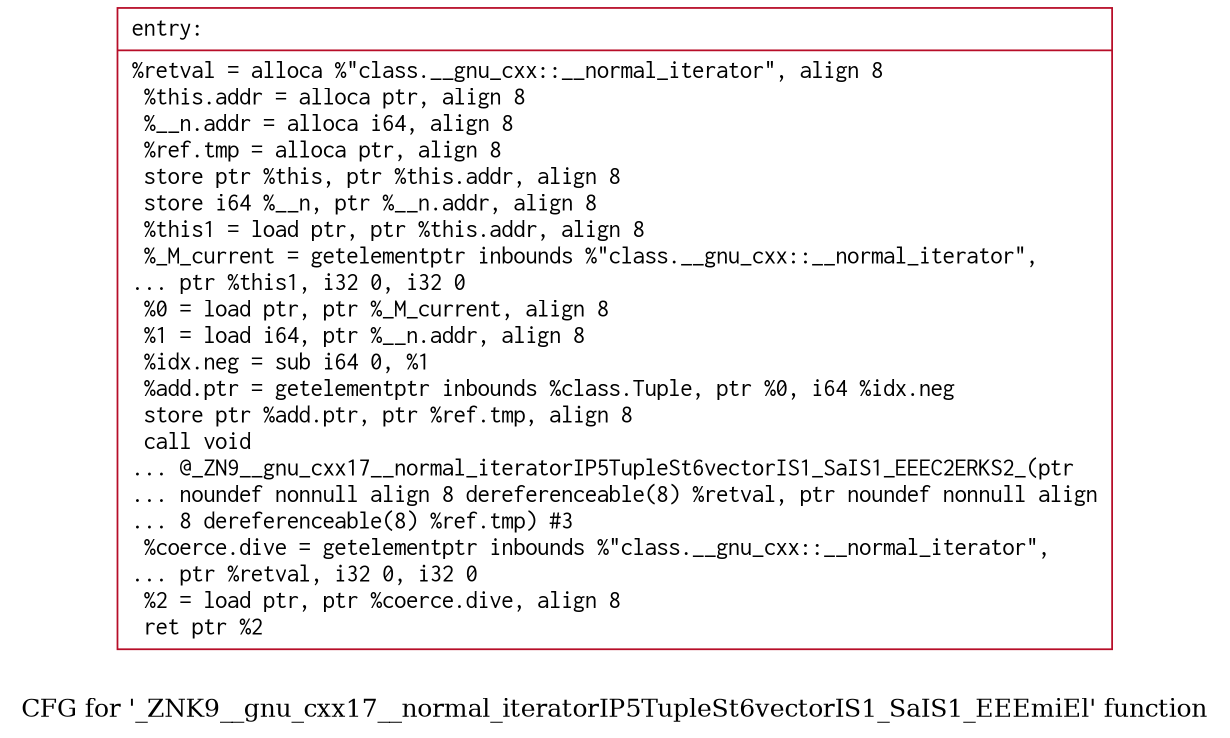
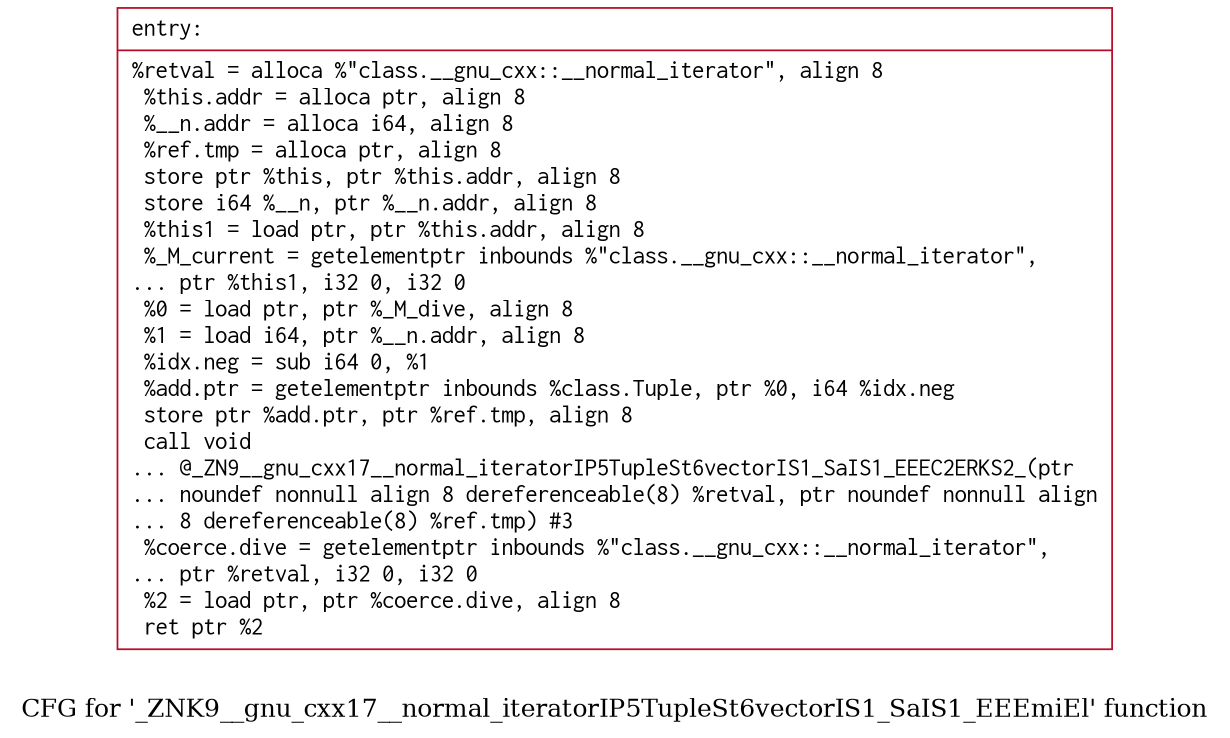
(371, 309) -> (352, 309)
